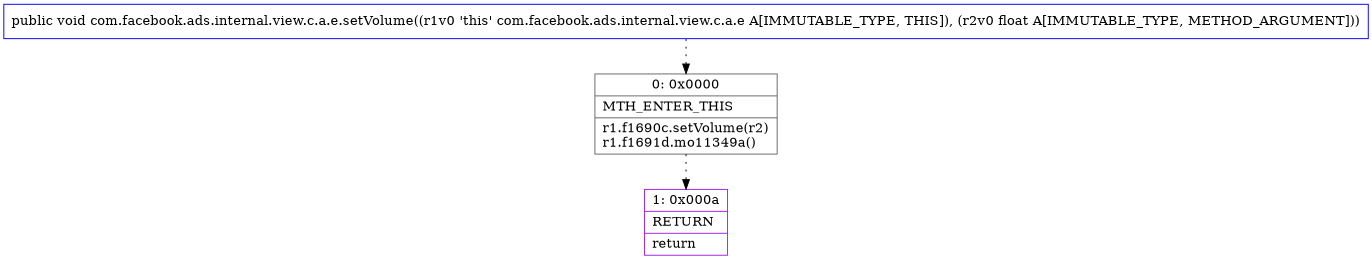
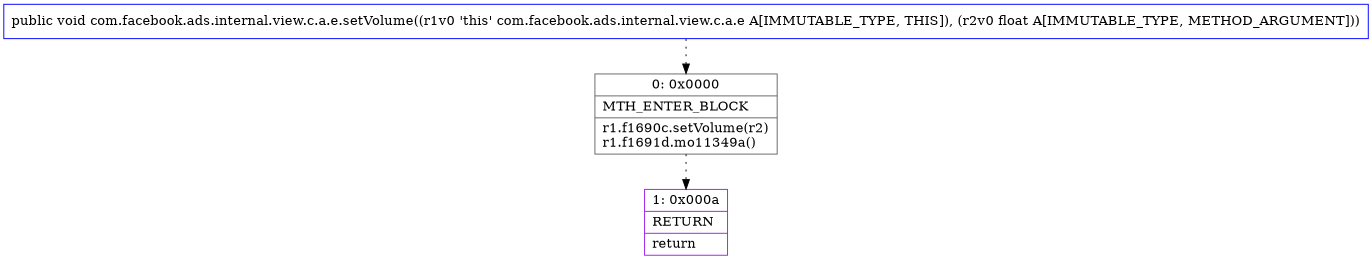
(668, 106) -> (676, 106)
